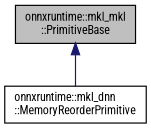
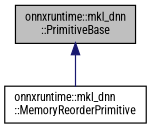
(75, 24) -> (75, 24)
